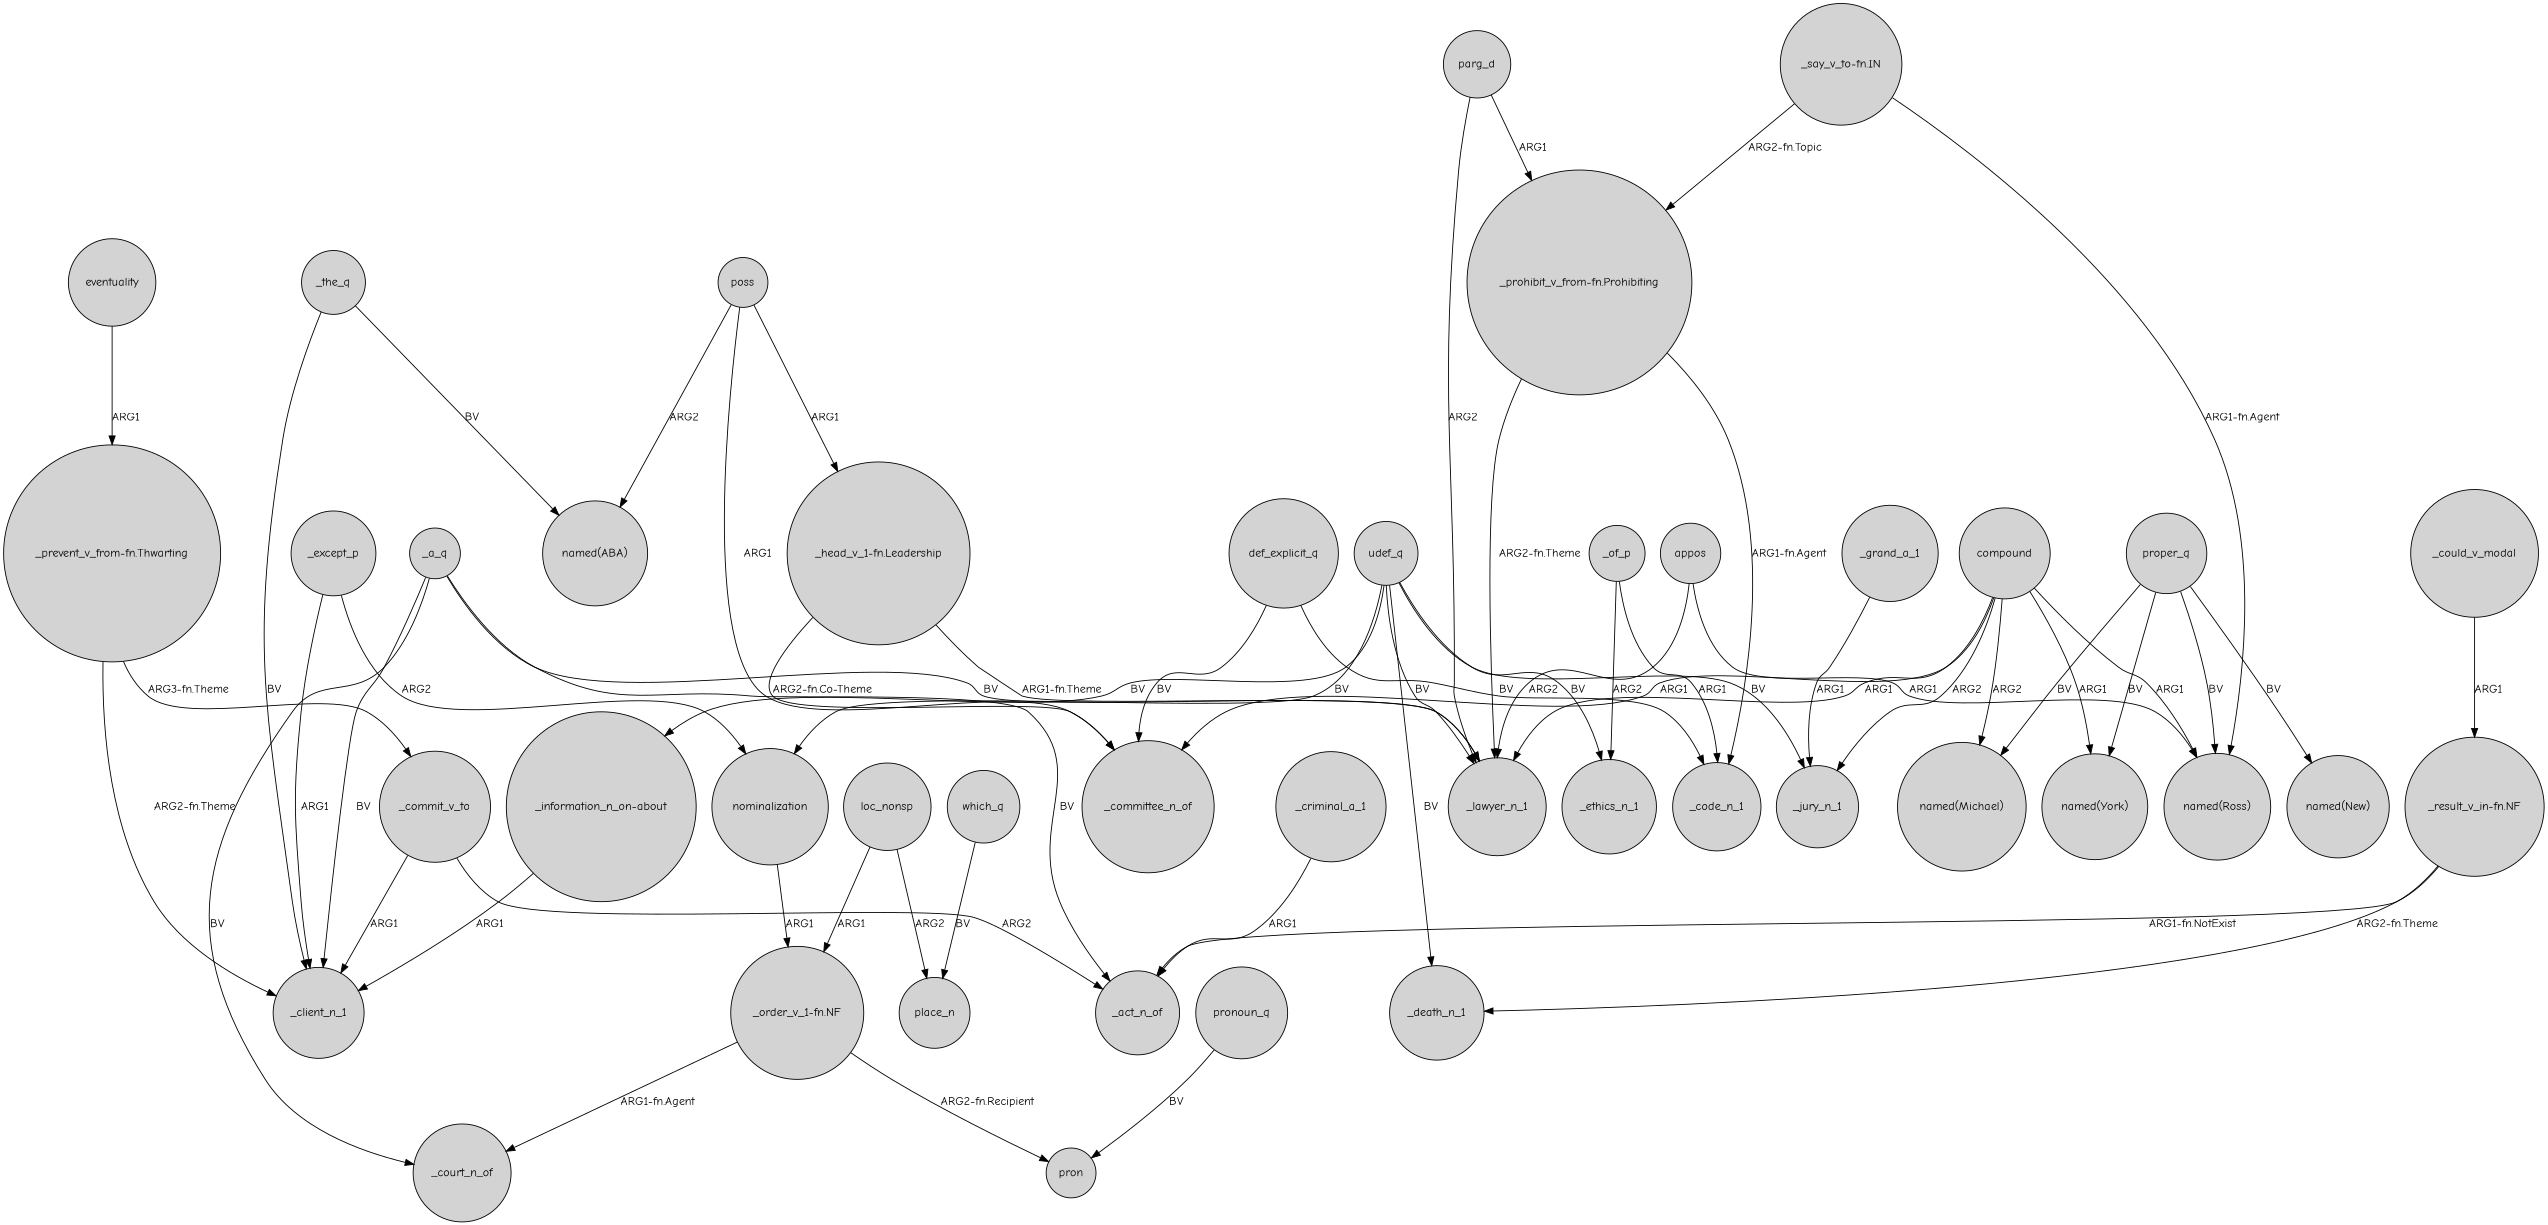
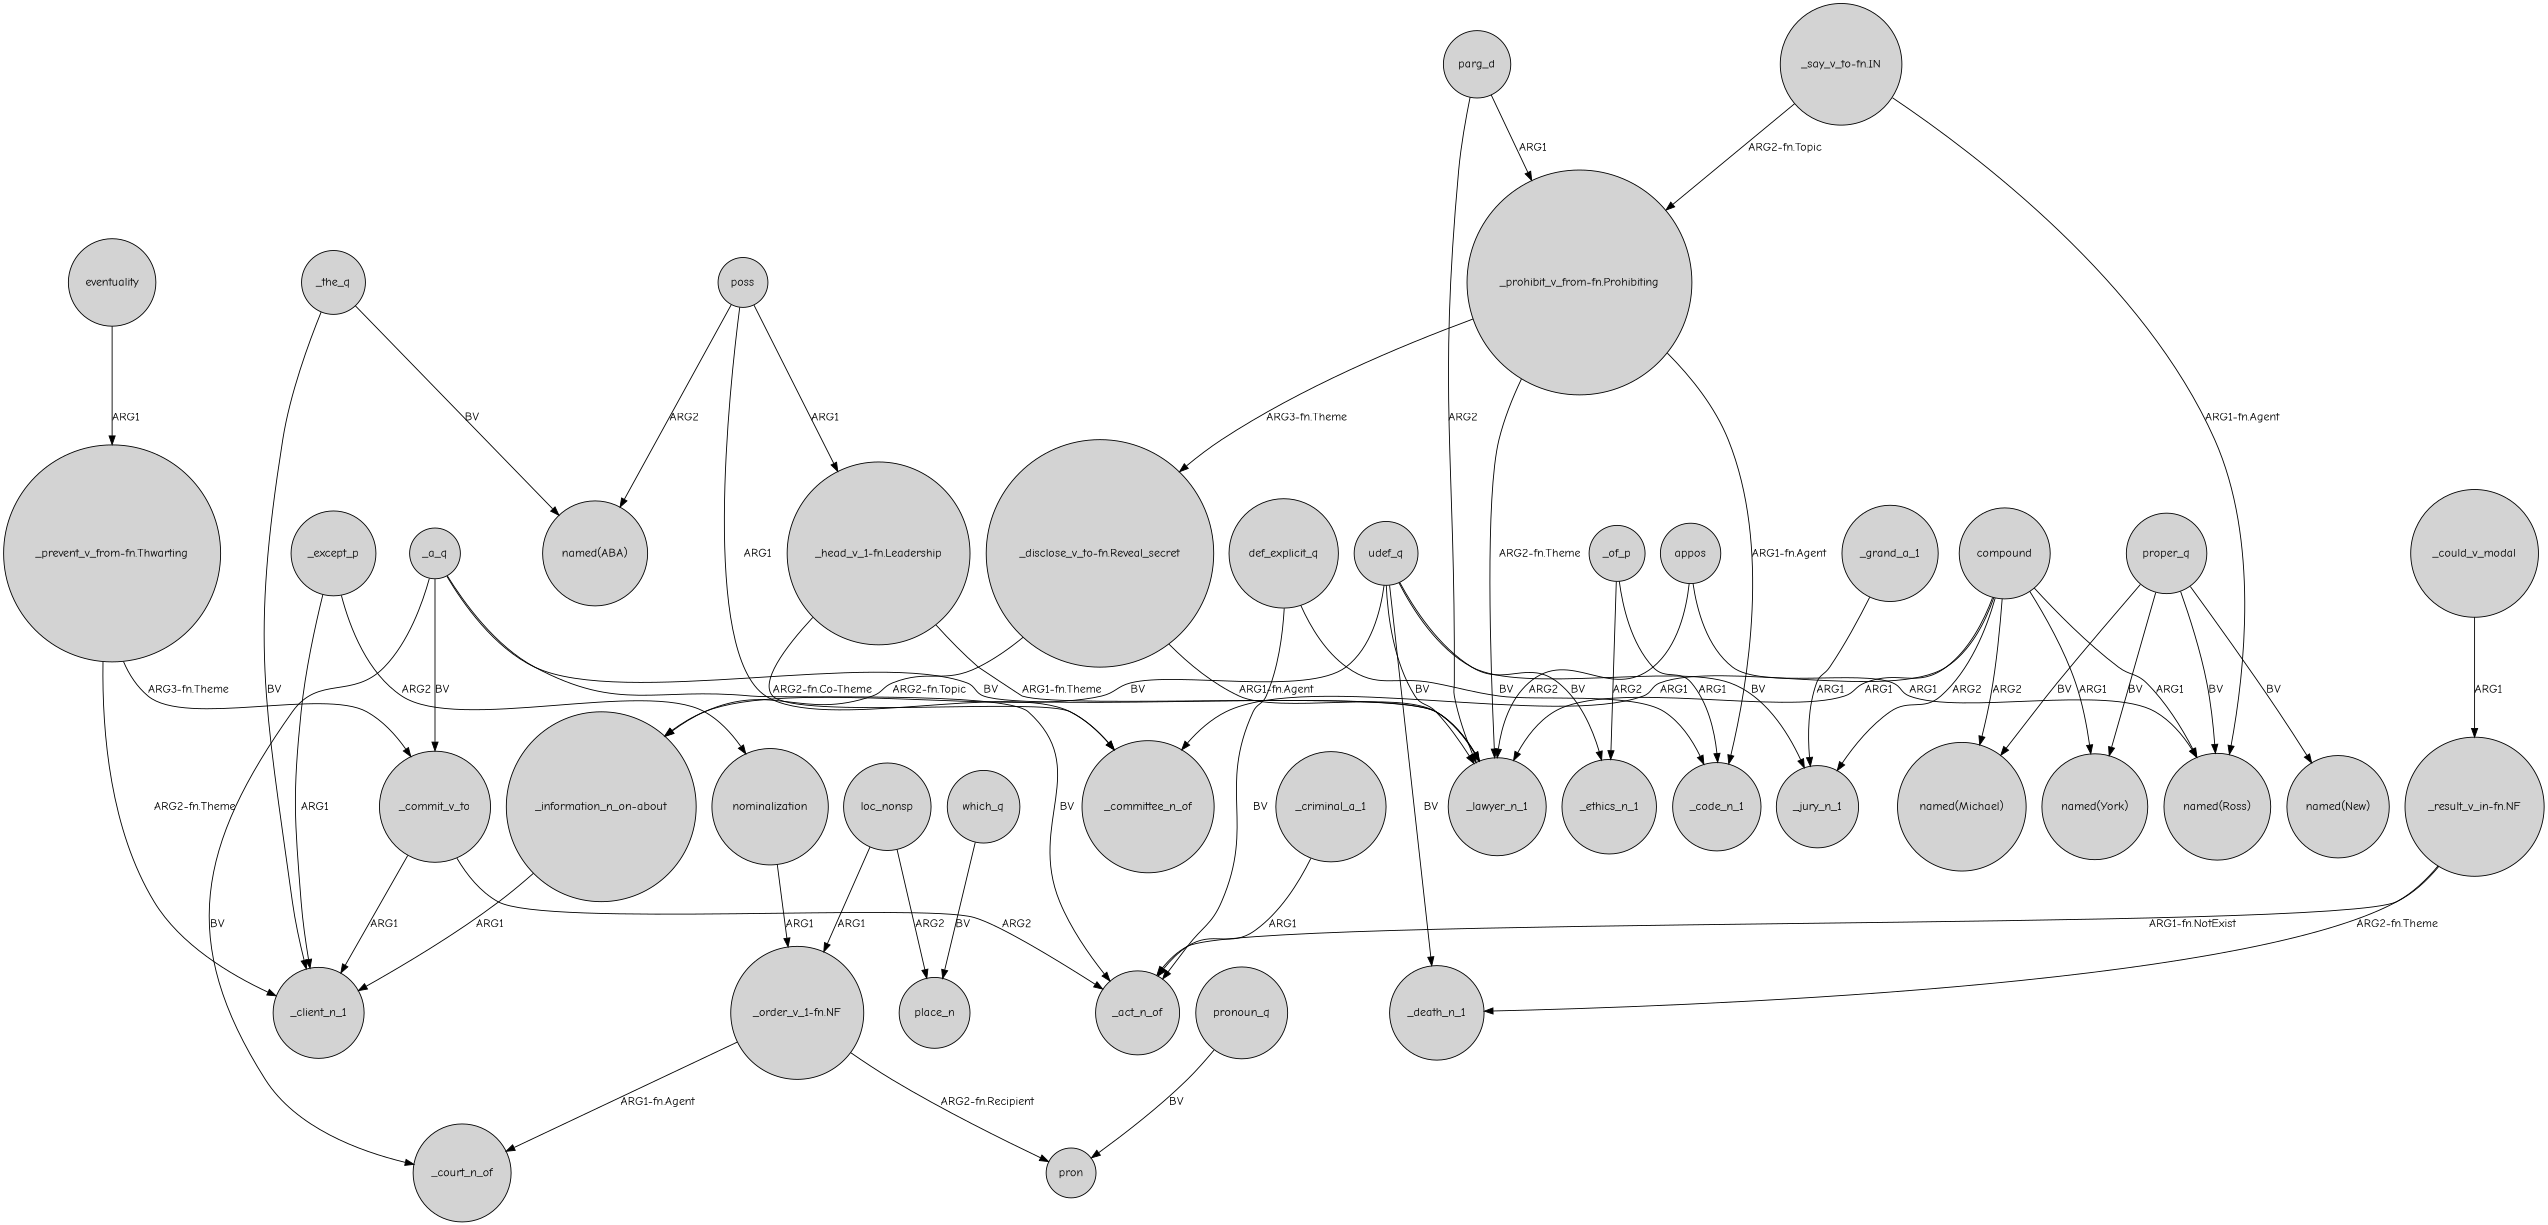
none -> (1100, 553)
(1200, 674) -> (1237, 796)
(1117, 702) -> none
(347, 760) -> (435, 660)
